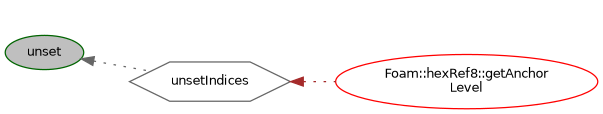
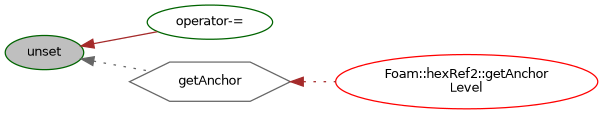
none -> (210, 22)
(210, 82) -> (210, 82)
(467, 82) -> (467, 82)
